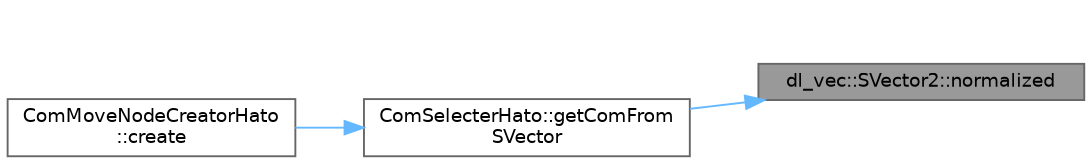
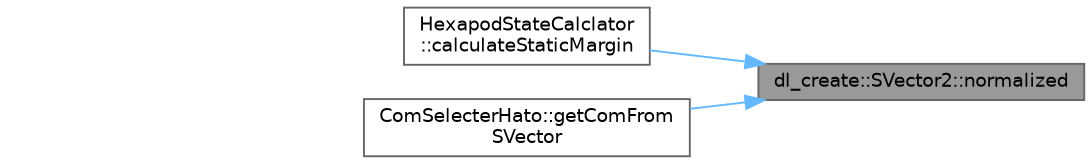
none -> (527, 36)
(921, 82) -> (921, 82)
(151, 128) -> none
